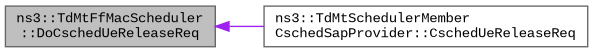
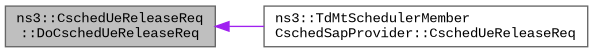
(110, 26) -> (110, 26)
